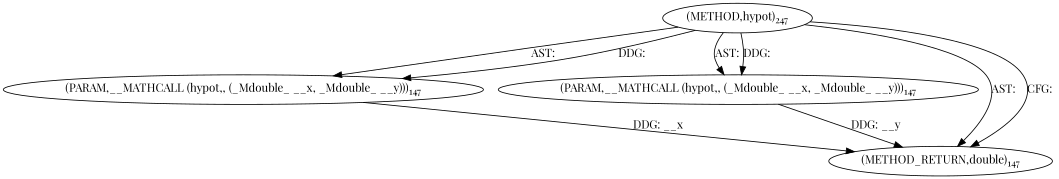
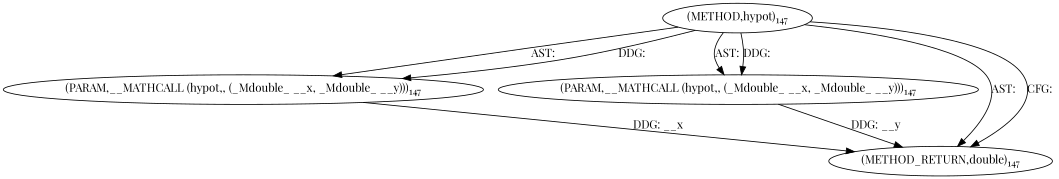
(782, 17) -> (782, 17)
